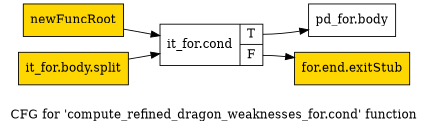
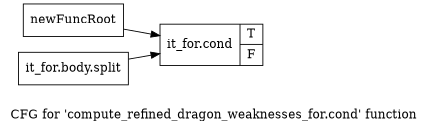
(73, 20) -> (73, 20)
(352, 20) -> none
(73, 69) -> (73, 69)
(352, 69) -> none
